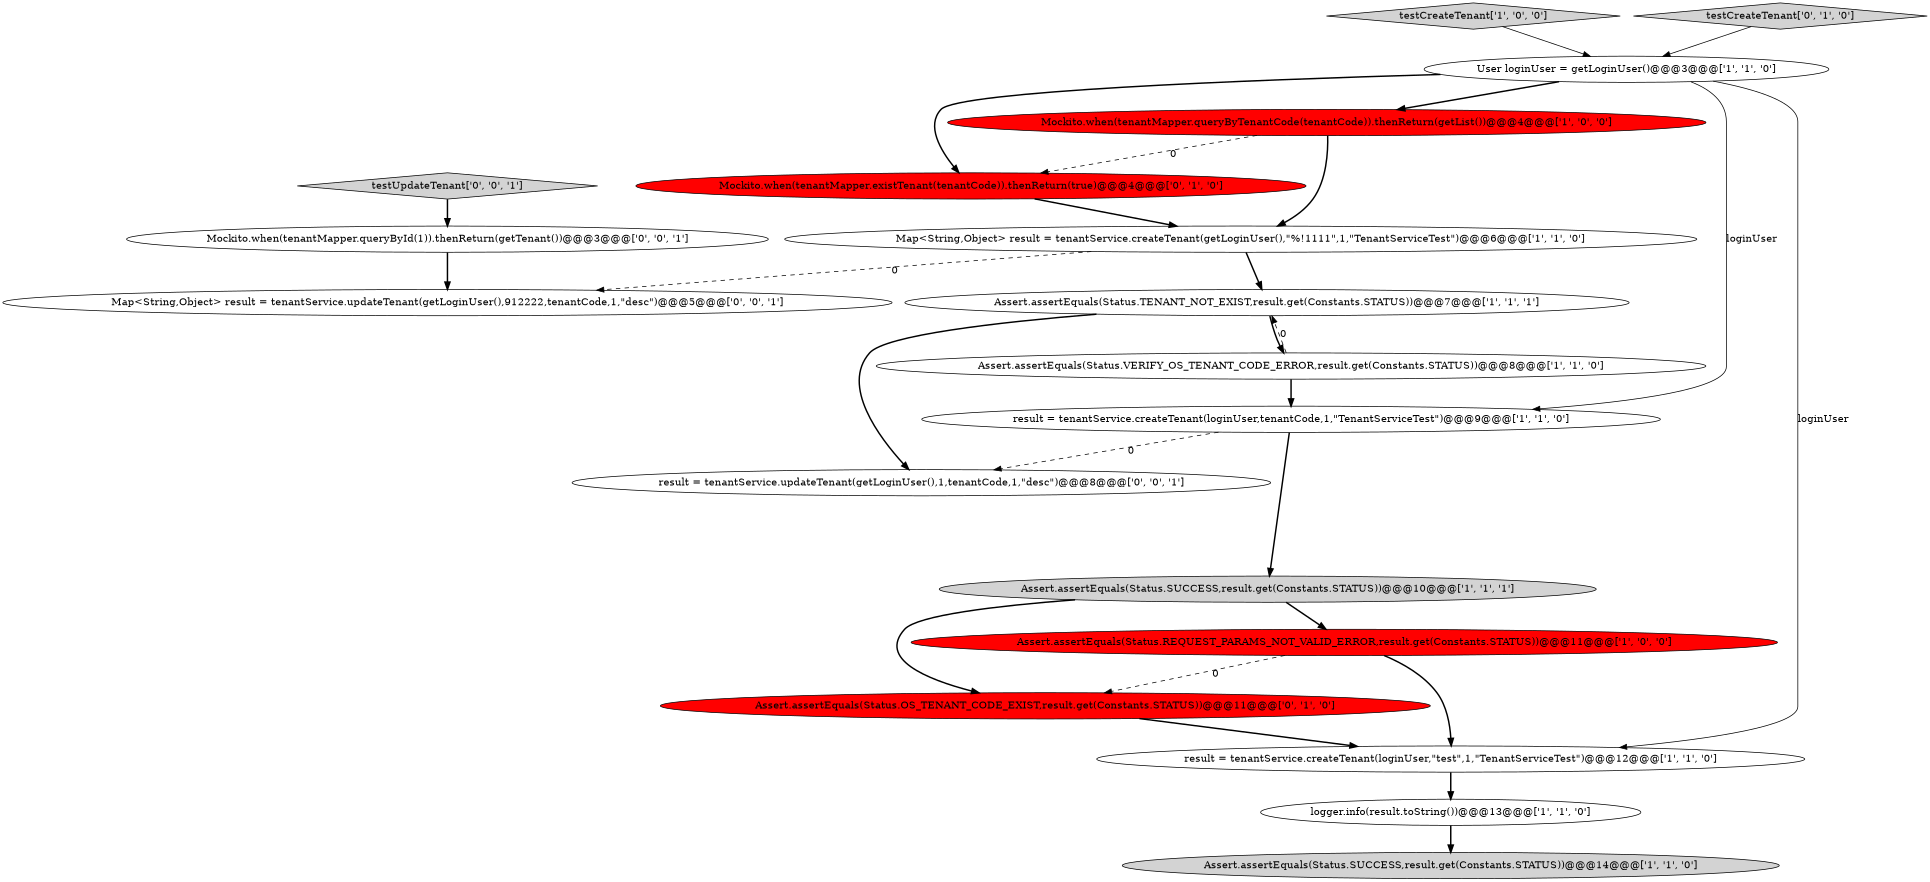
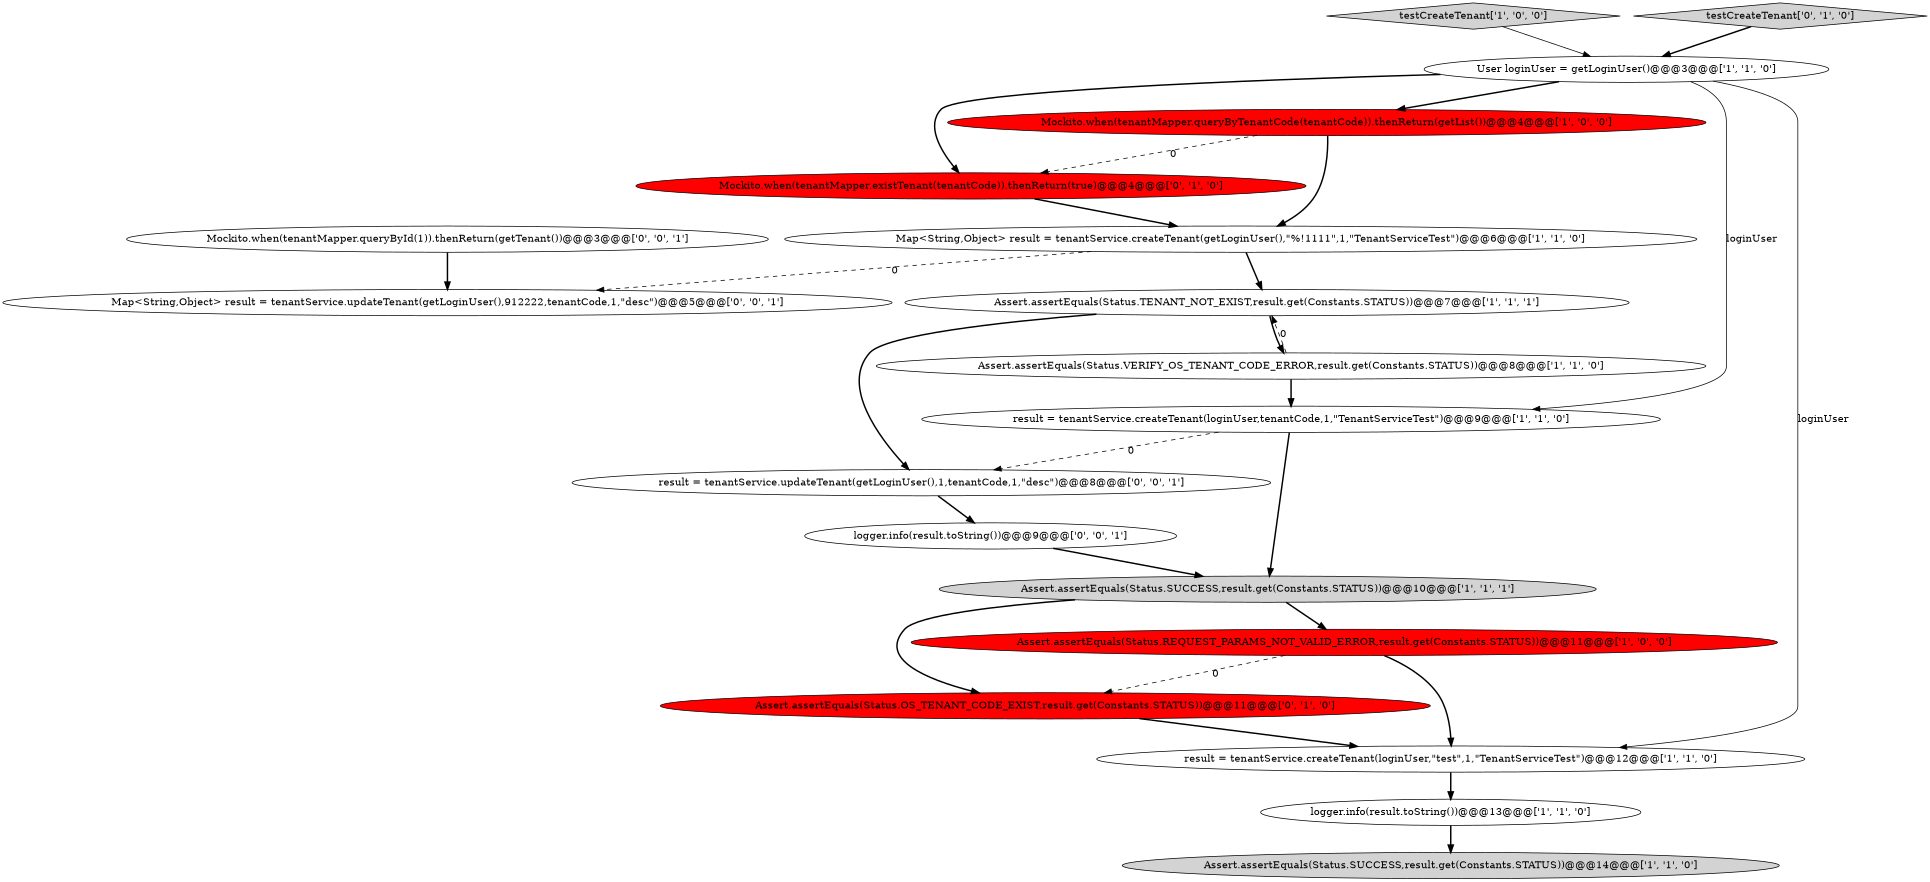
(1710, 40) -> (1710, 40)
(447, 186) -> none
none -> (991, 536)
